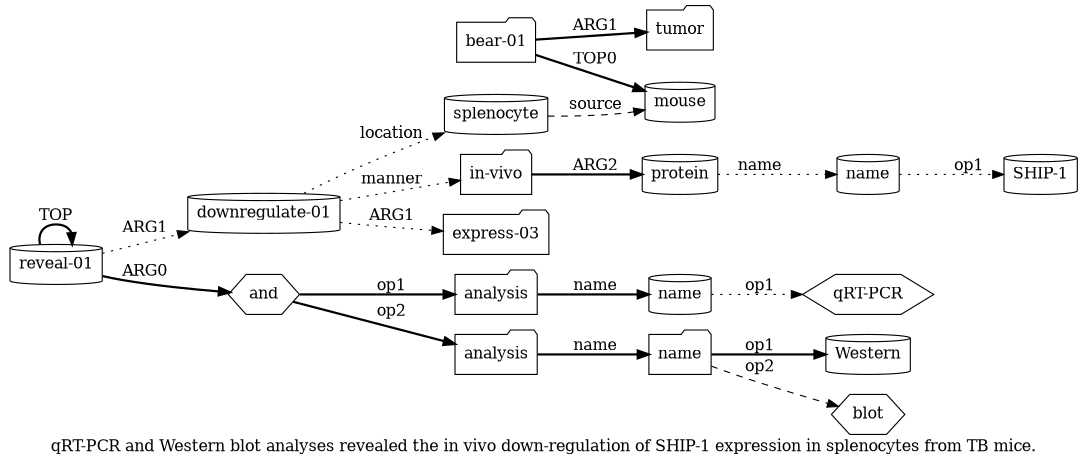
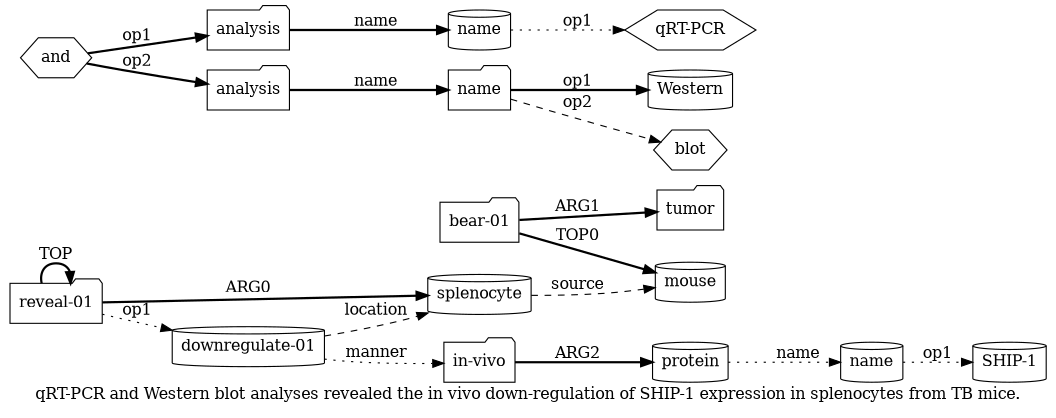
(368, 163) -> (371, 327)
(145, 228) -> (137, 311)
(496, 234) -> none
(56, 264) -> (56, 303)
(160, 286) -> (259, 299)
